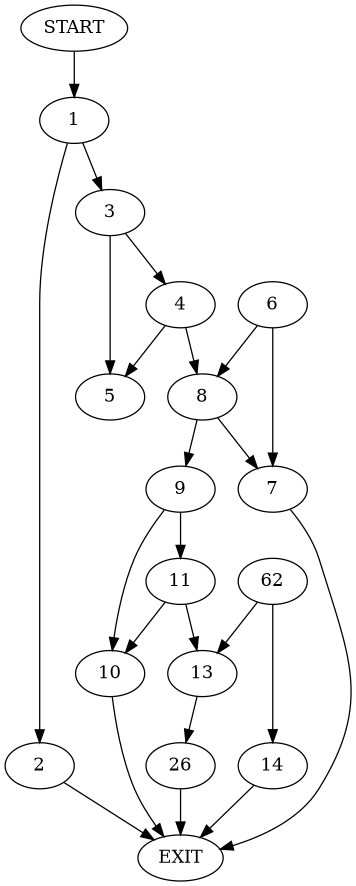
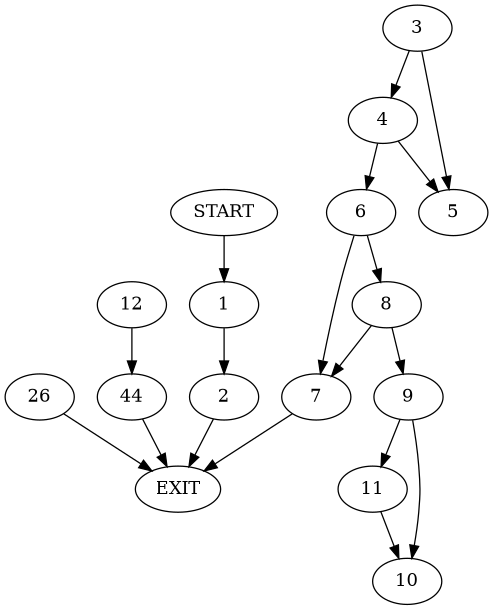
(90, 160) -> none
(190, 344) -> (374, 160)
(273, 581) -> (132, 305)
(202, 674) -> none
(126, 764) -> none
(273, 766) -> (132, 397)
